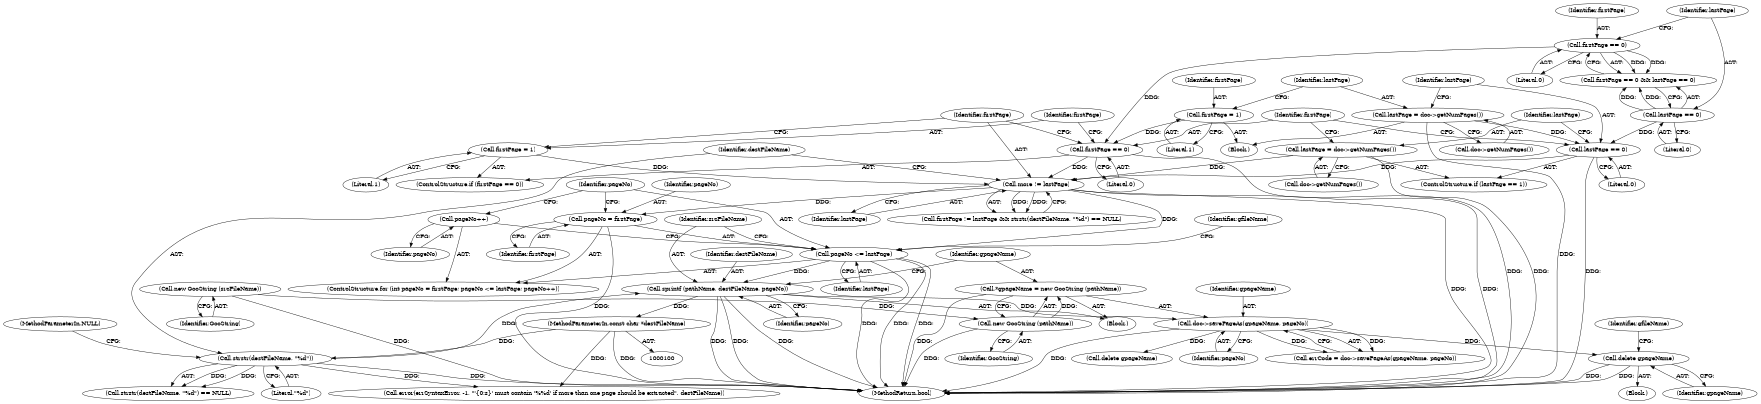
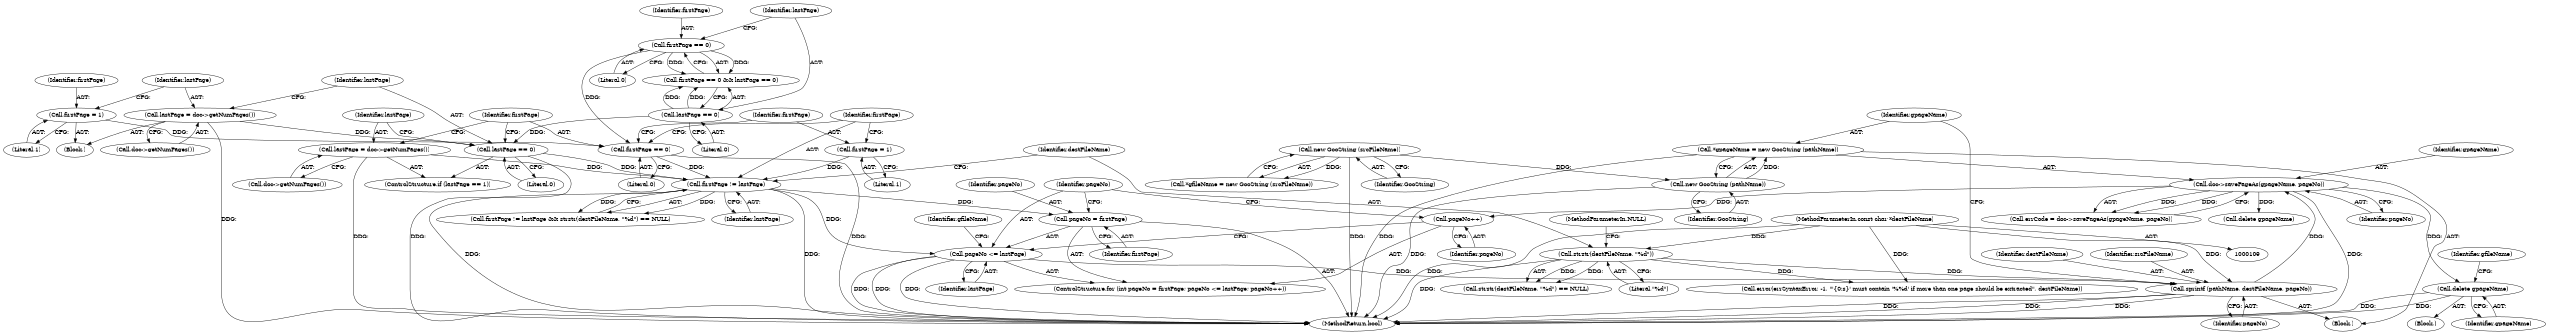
(470, 185) -> none
(1036, 185) -> (726, 185)
none -> (1242, 185)
none -> (1831, 192)
(762, 242) -> none
(669, 306) -> (2078, 240)
(603, 307) -> (1330, 272)
(662, 359) -> (2247, 254)
